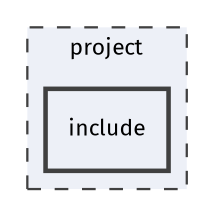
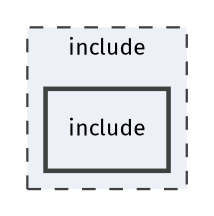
(107, 49) -> (107, 49)
